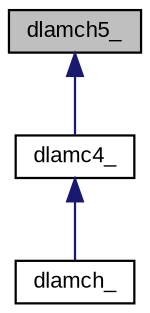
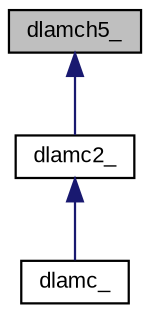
(75, 157) -> (75, 157)
(75, 282) -> (75, 282)
